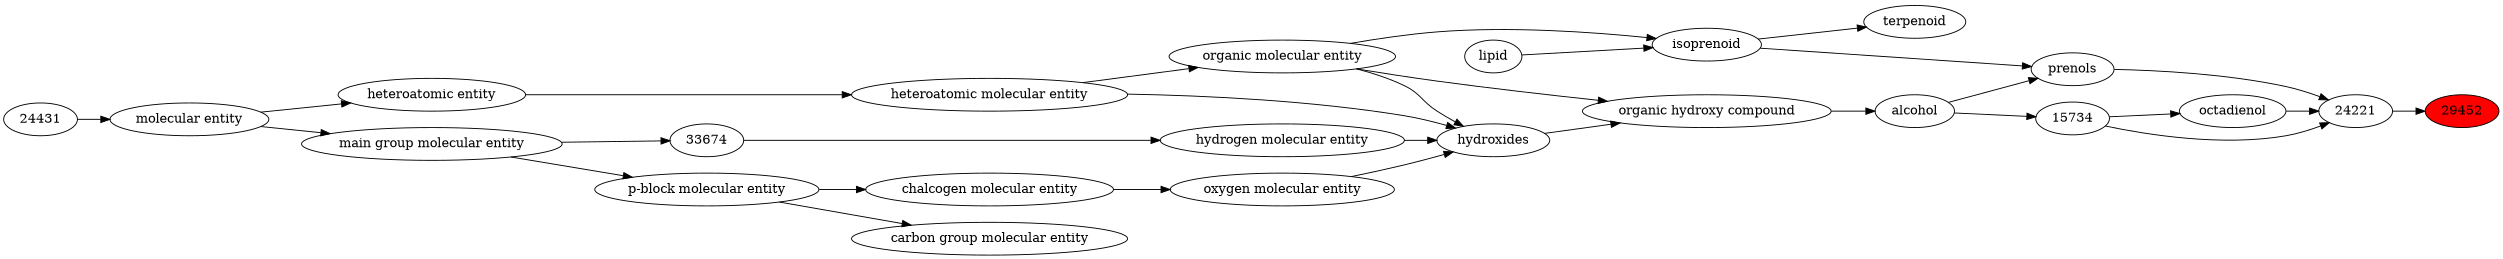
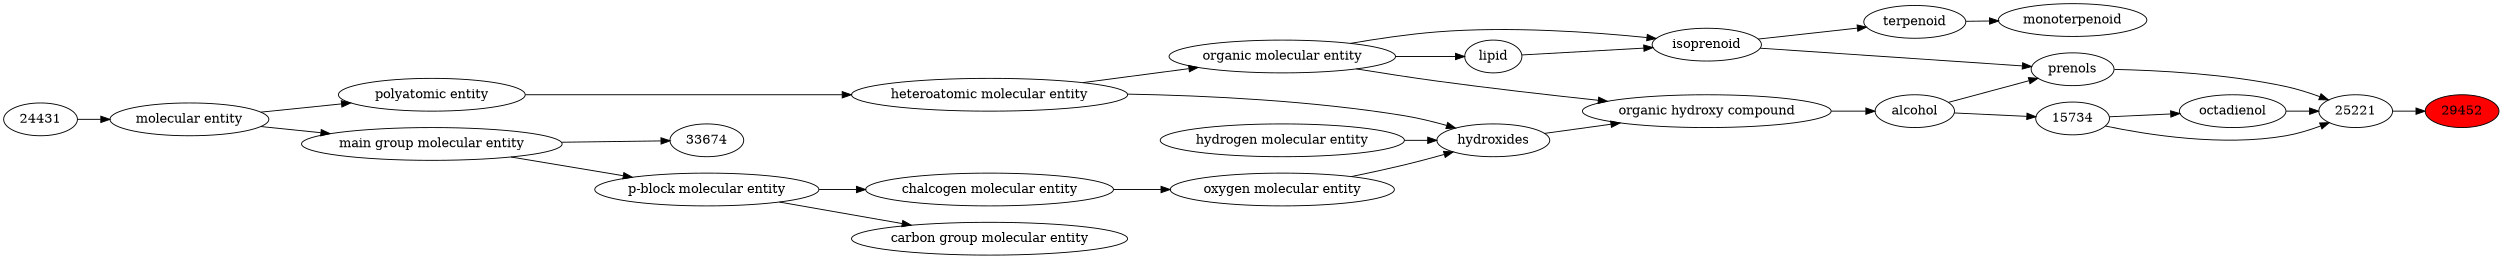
none -> (2073, 20)
(1410, 89) -> (1425, 56)
(432, 95) -> (432, 95)
(2356, 111) -> (2356, 111)
(947, 140) -> none
